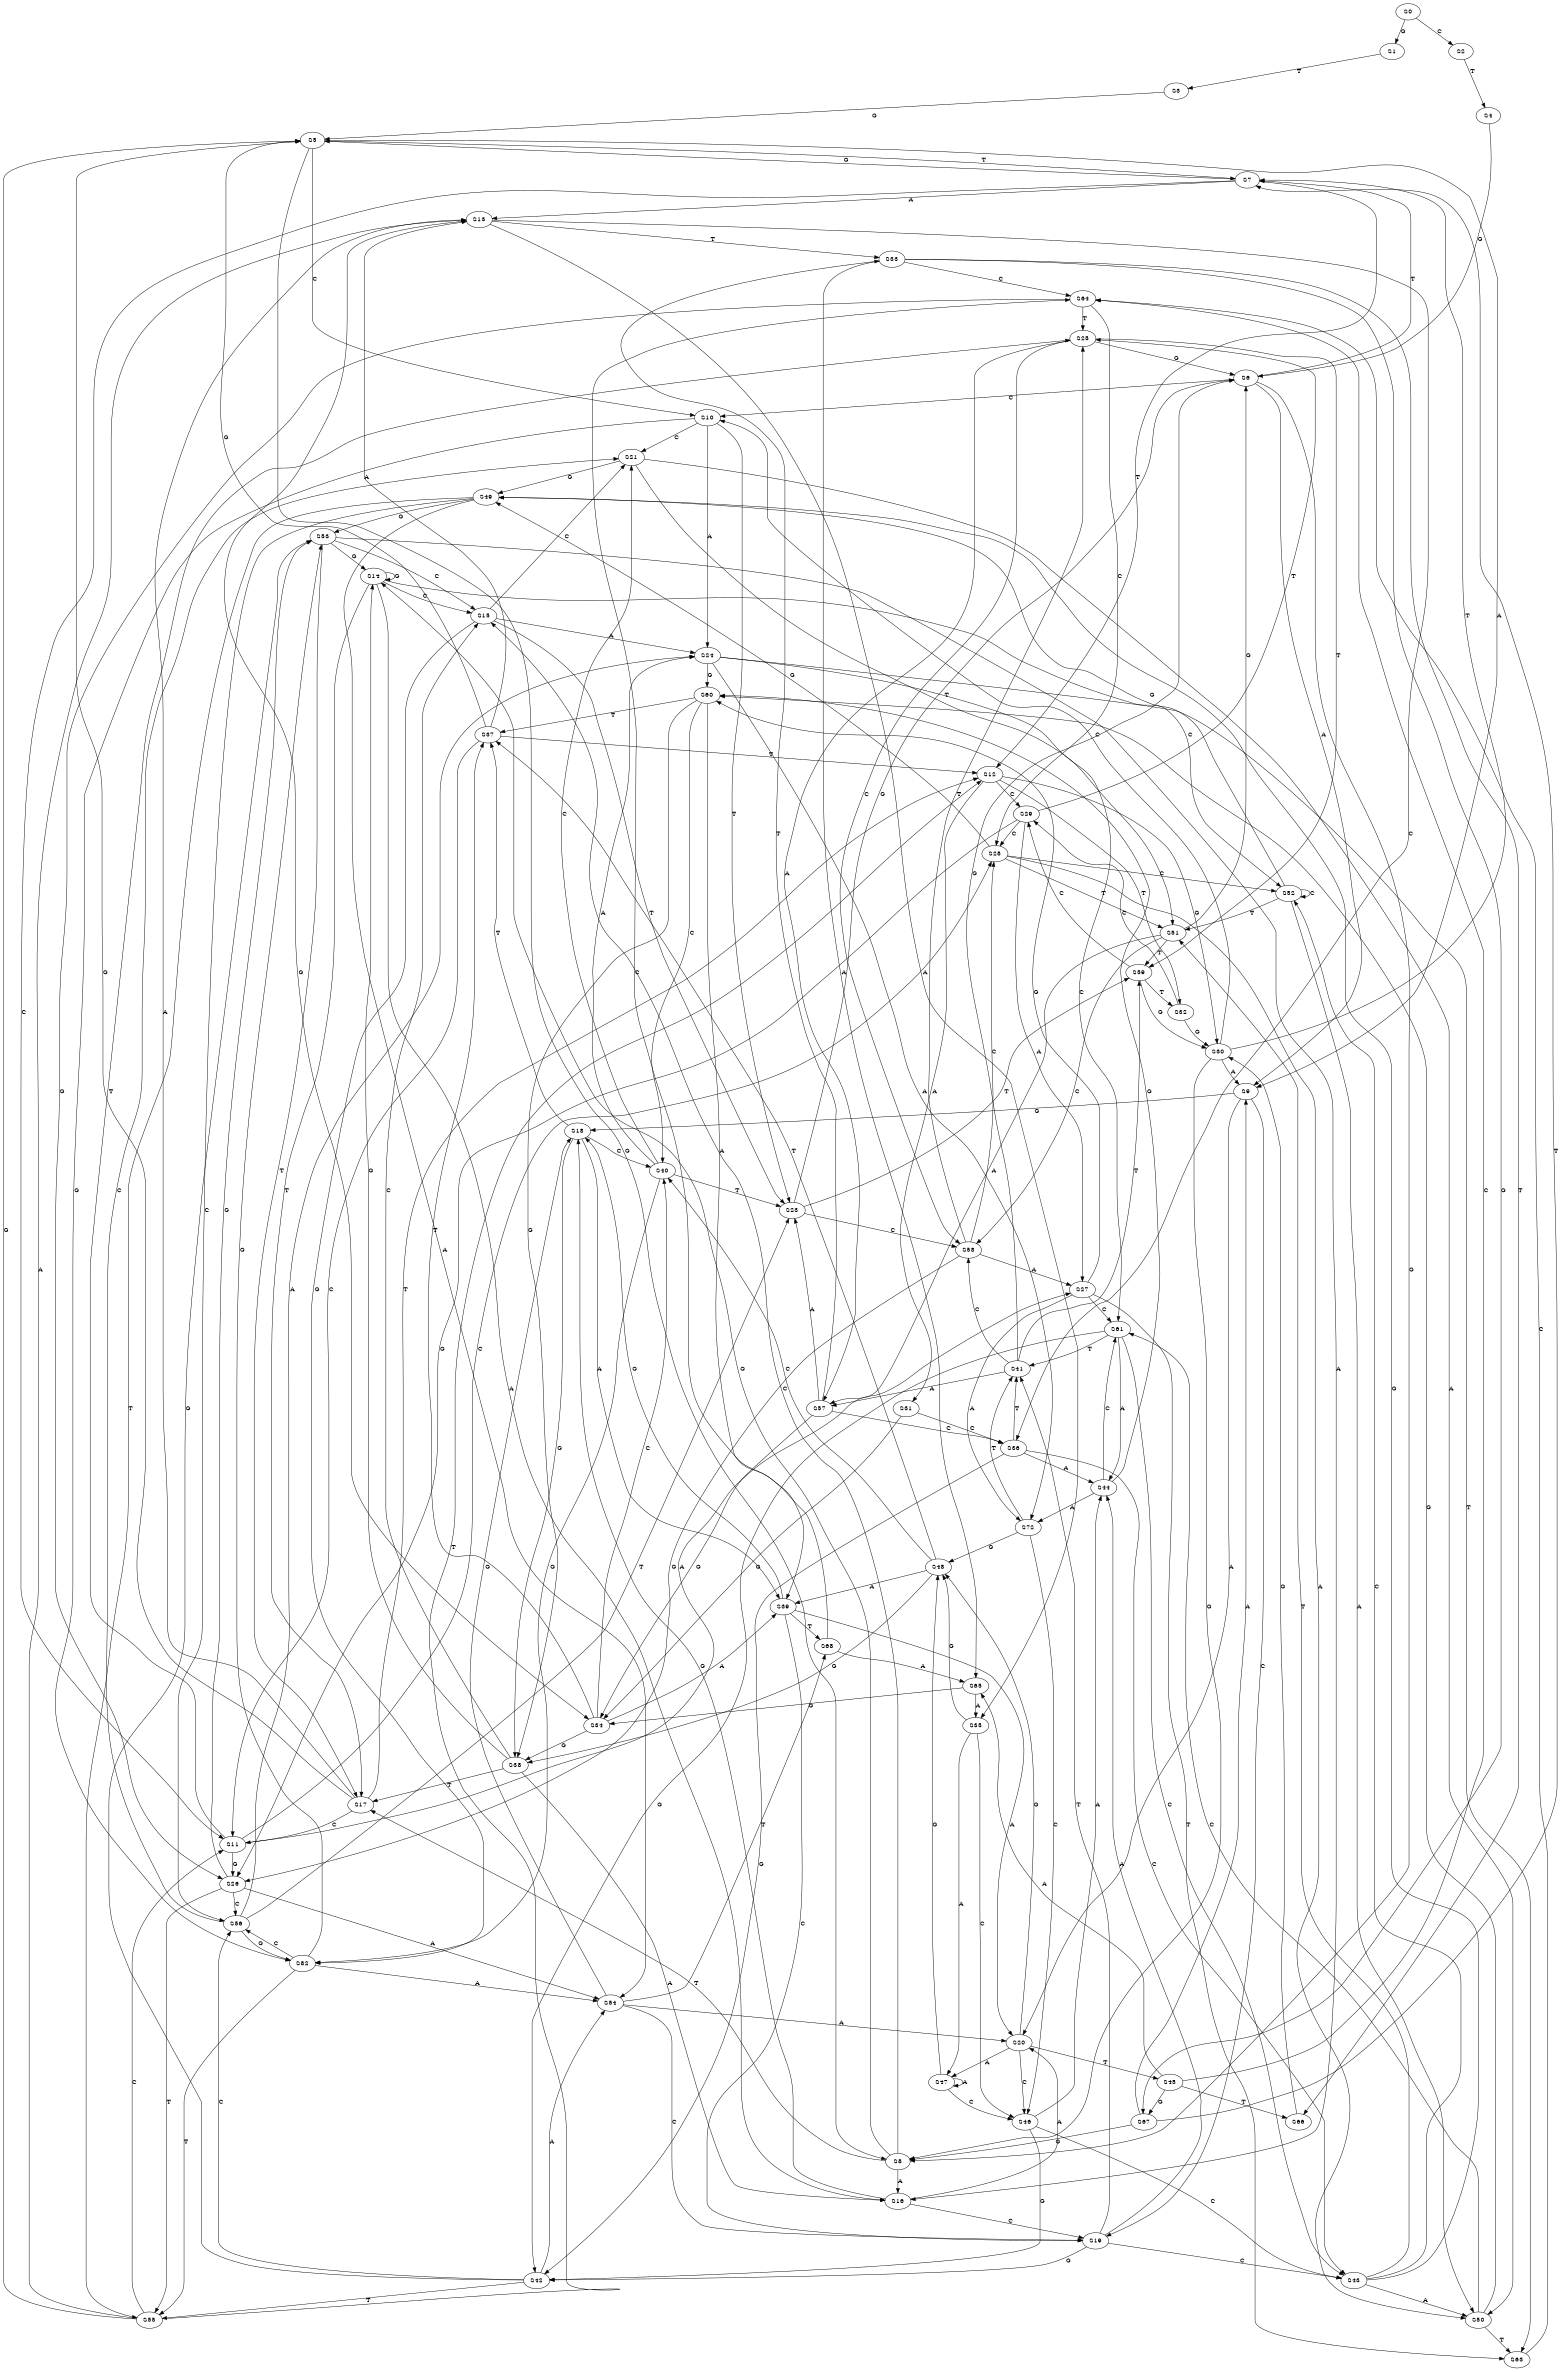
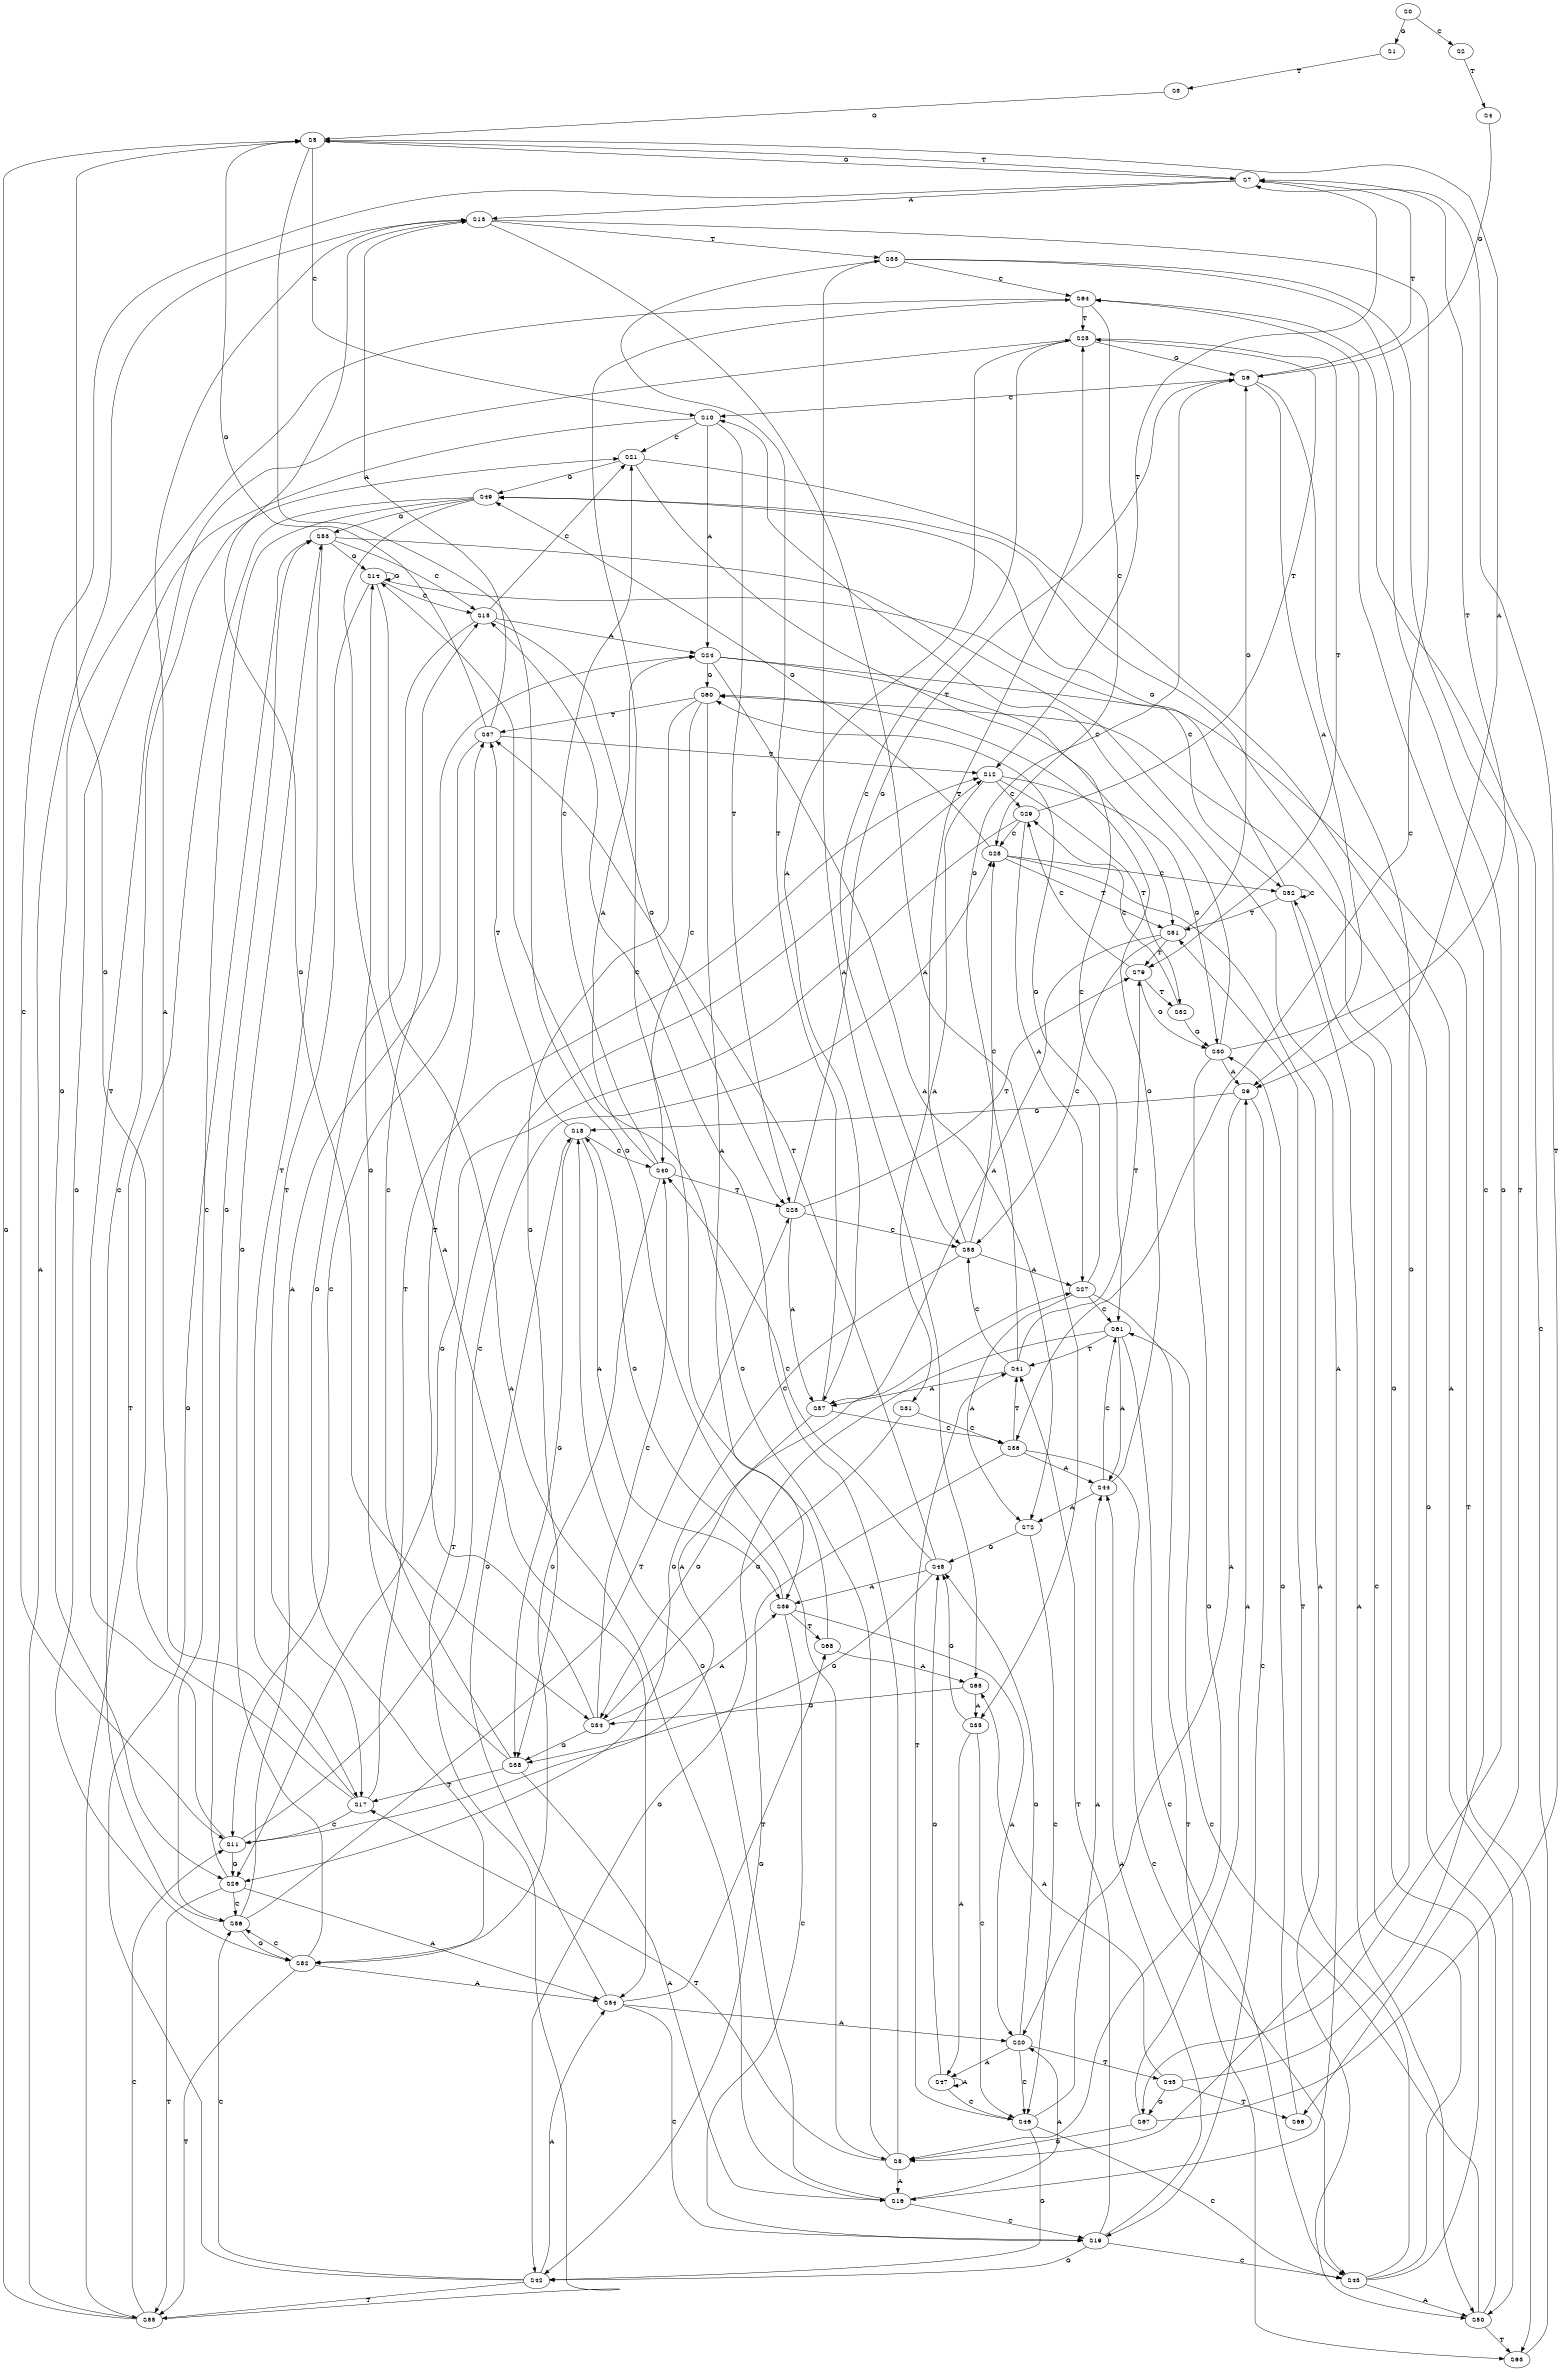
(652, 913) -> (652, 913)
(1139, 973) -> (1139, 973)
(810, 1311) -> (790, 1309)
(991, 1452) -> (915, 1770)
